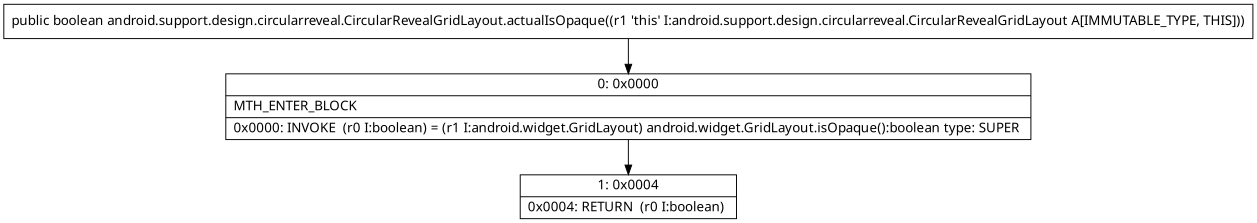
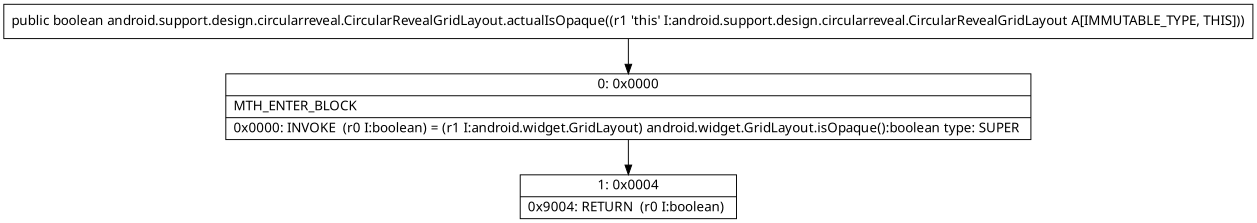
(628, 207) -> (628, 207)
